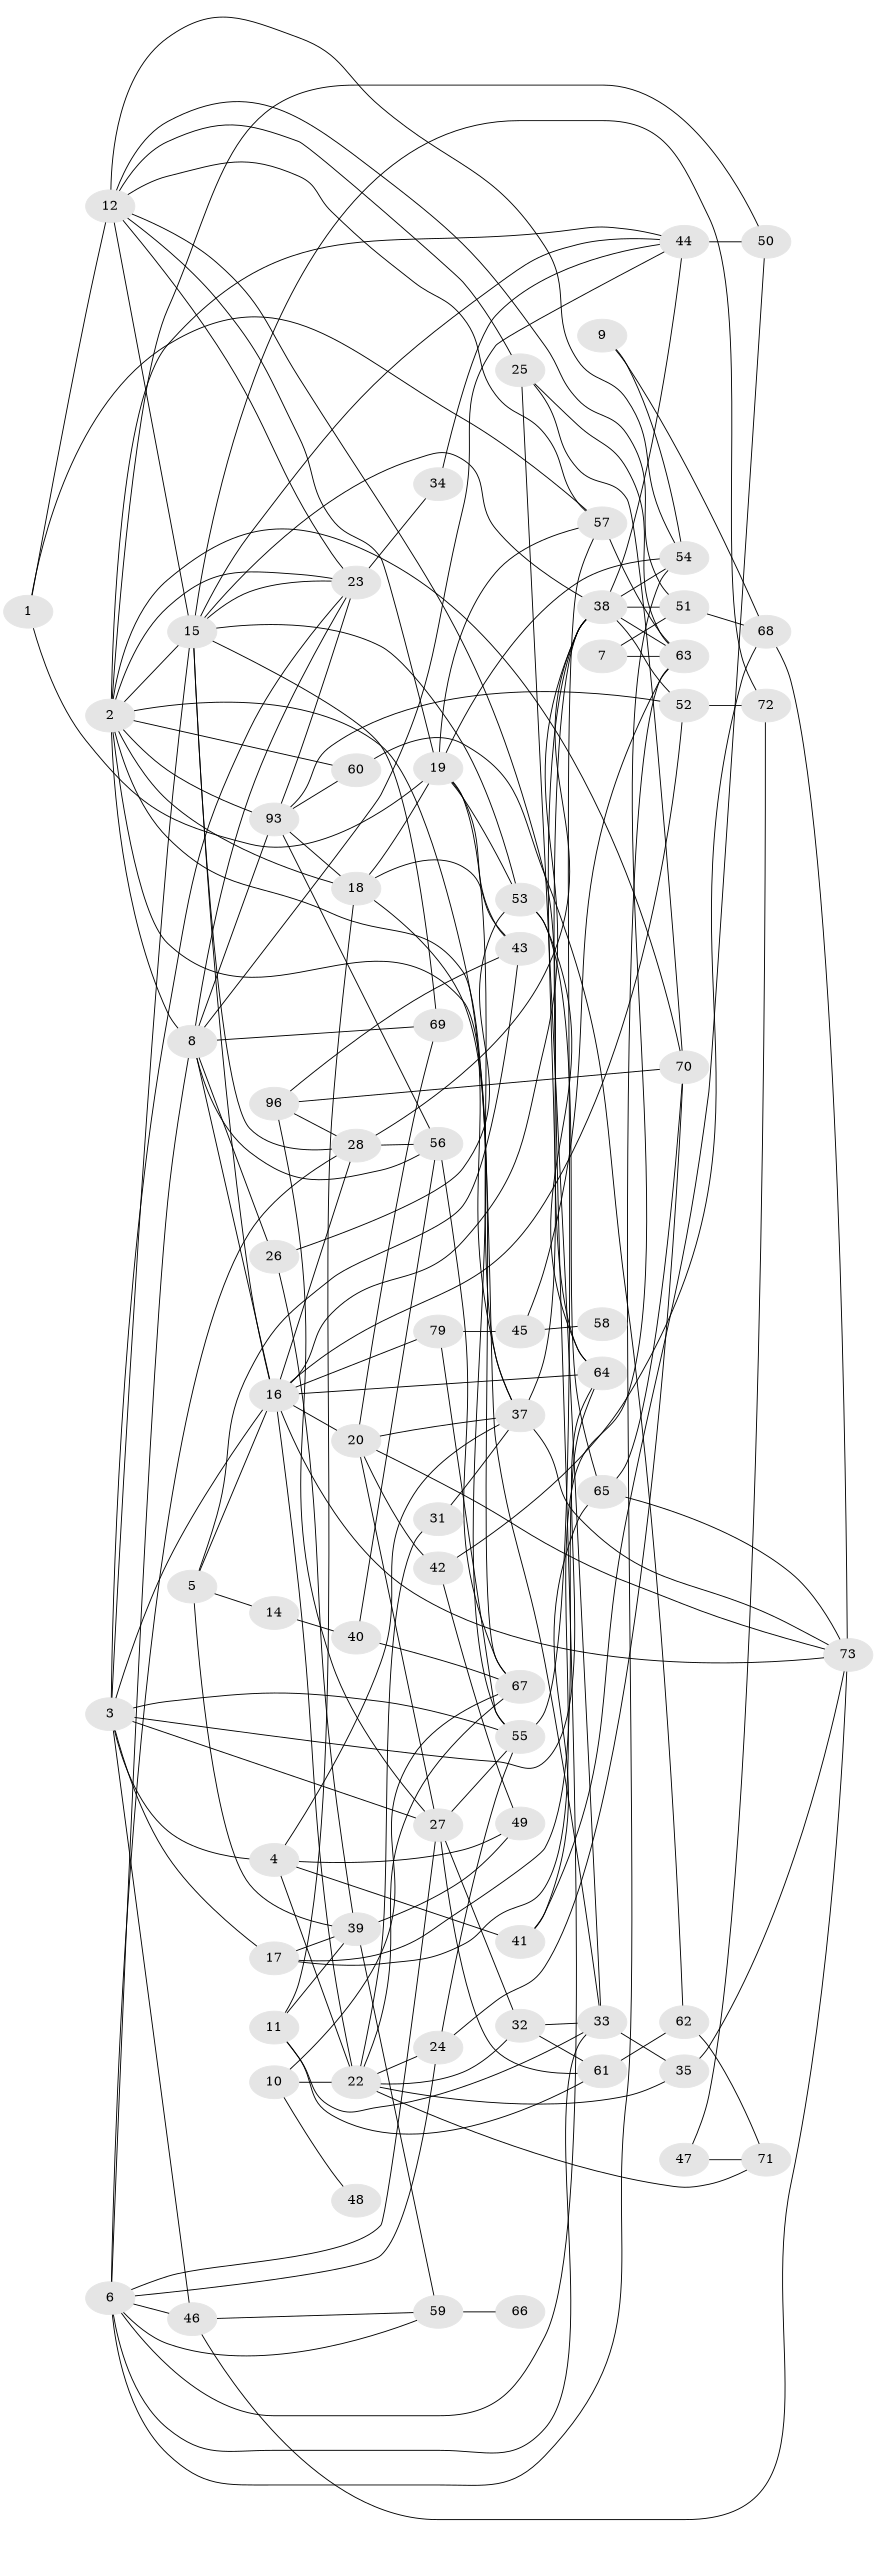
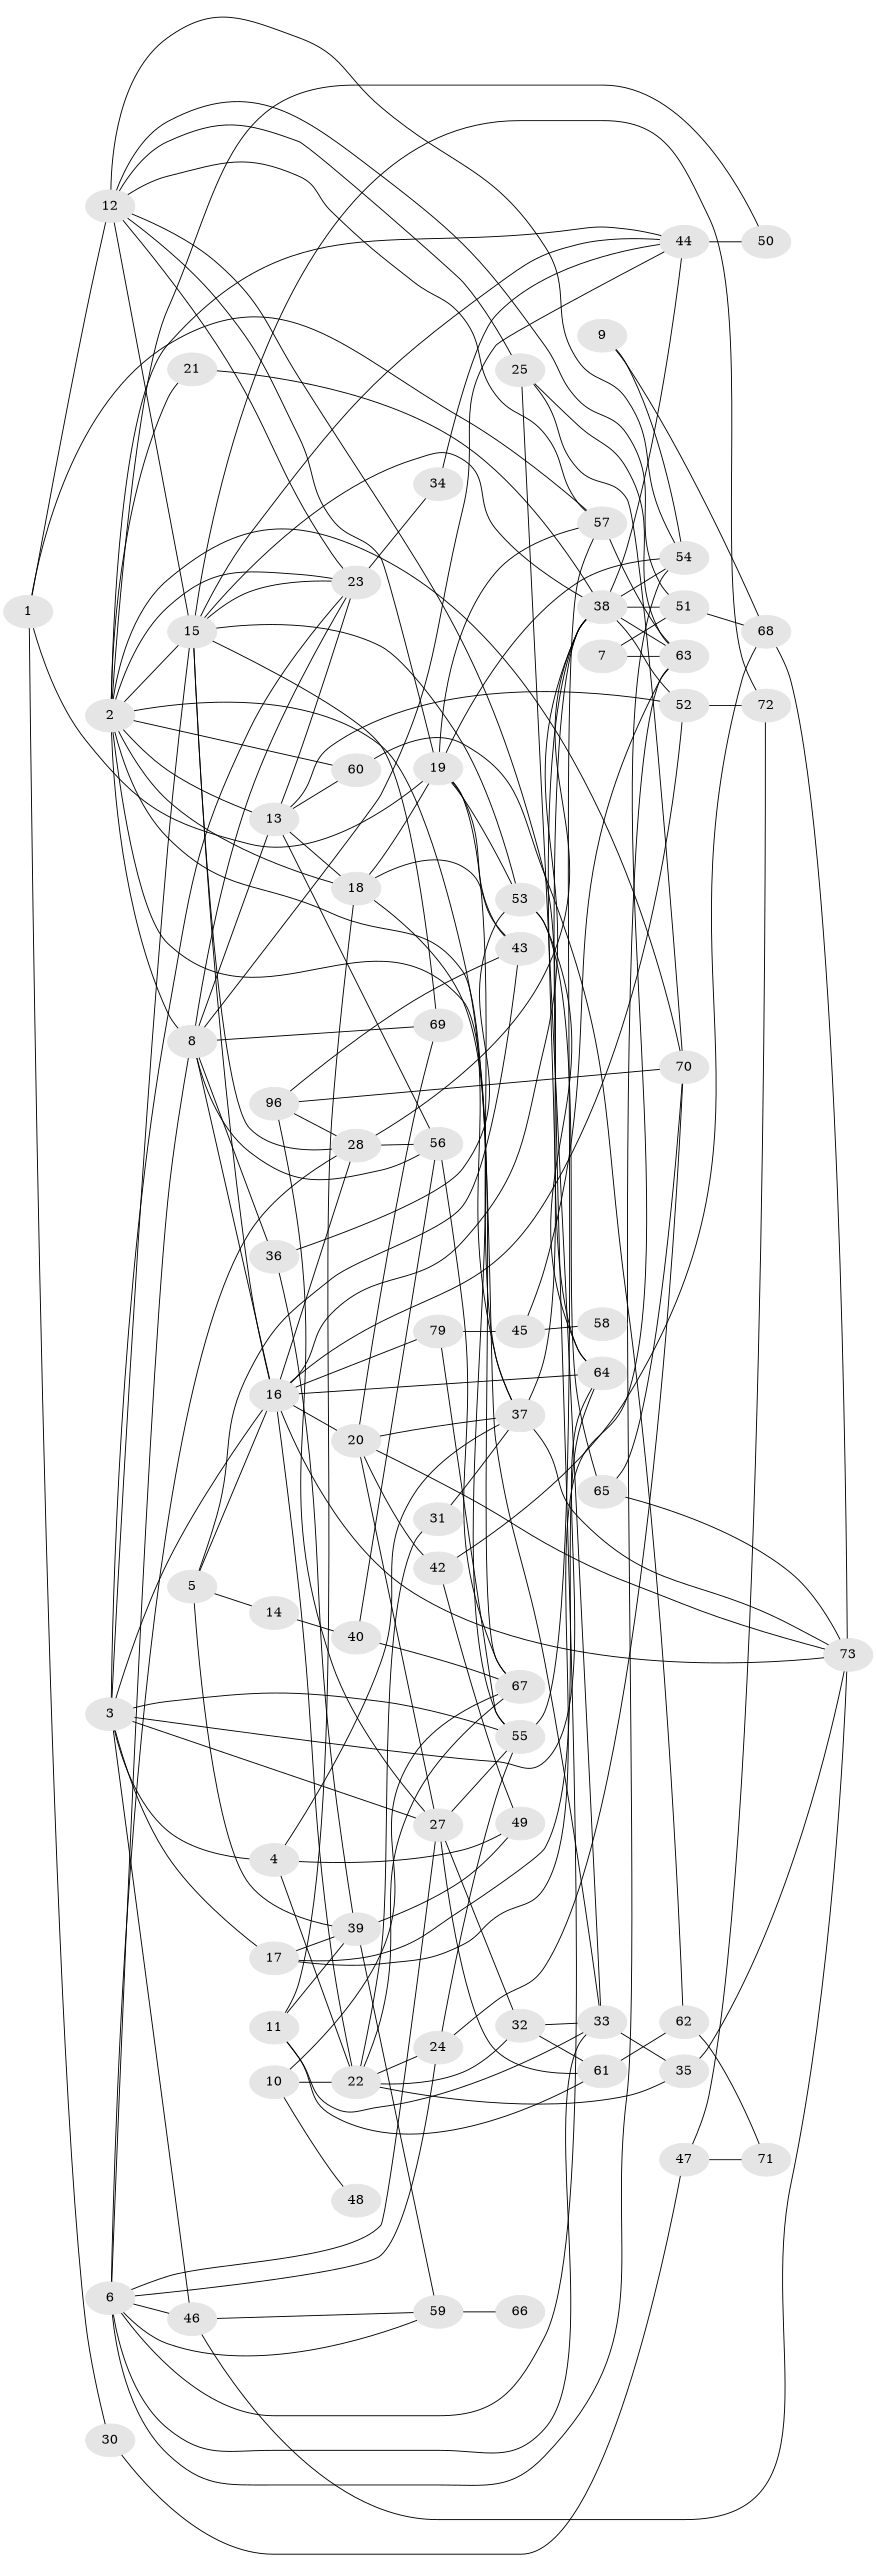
none -> (192, 369)
(274, 819) -> (274, 819)
(274, 1257) -> (274, 1257)
(520, 1942) -> none
(558, 2160) -> none
none -> (110, 2440)
